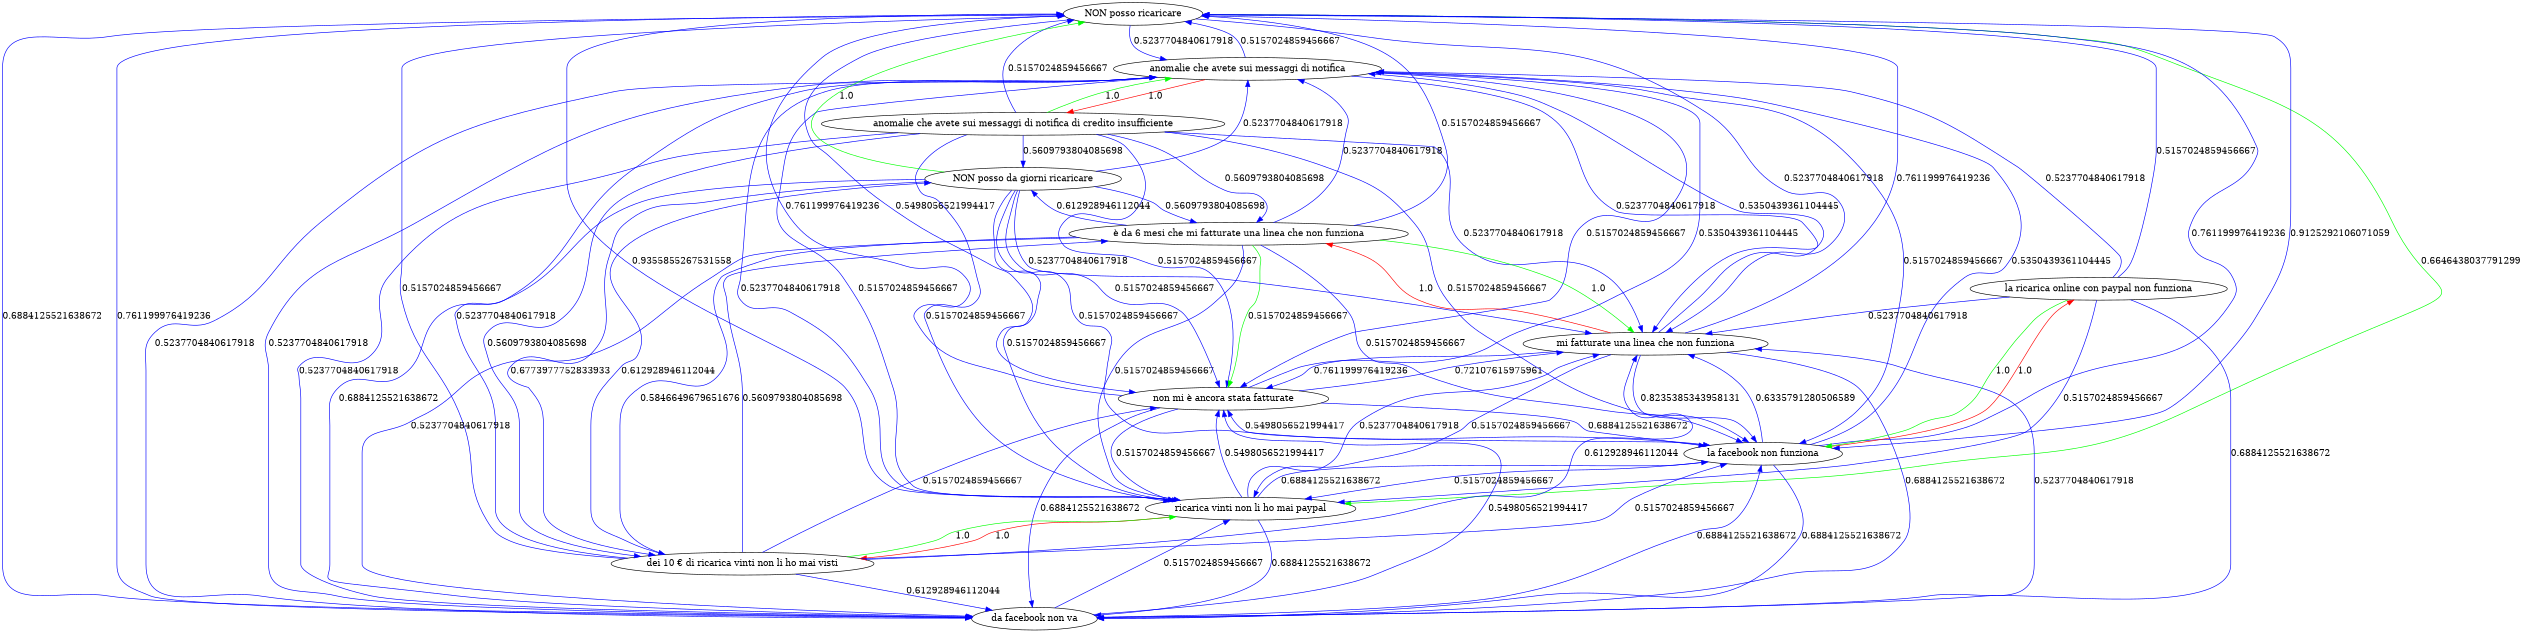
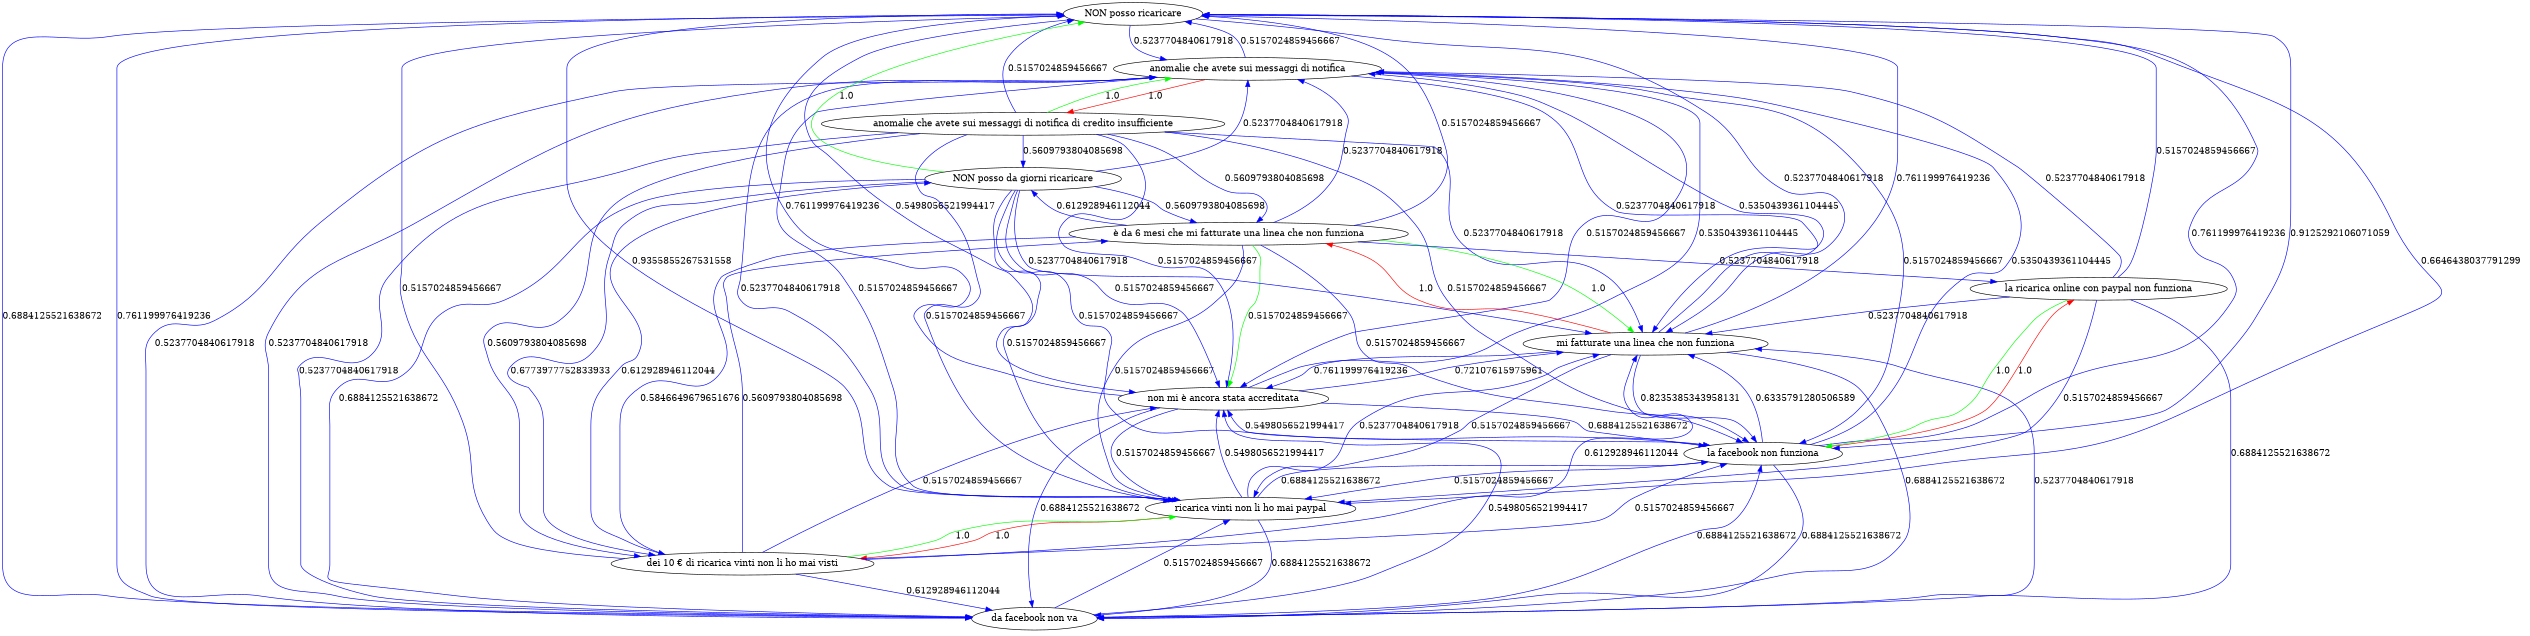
(612, 187) -> none
(2382, 204) -> (2382, 204)
(1223, 399) -> (1223, 399)
(380, 432) -> (1658, 261)
